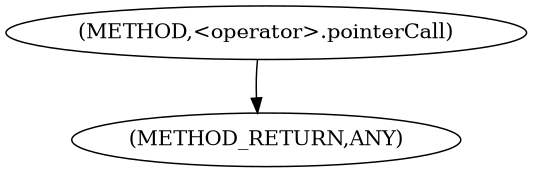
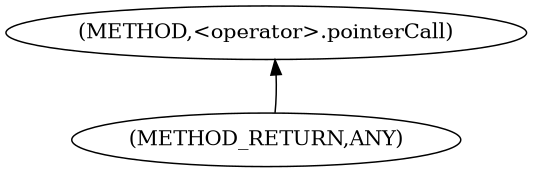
(256, 79) -> (276, 94)
